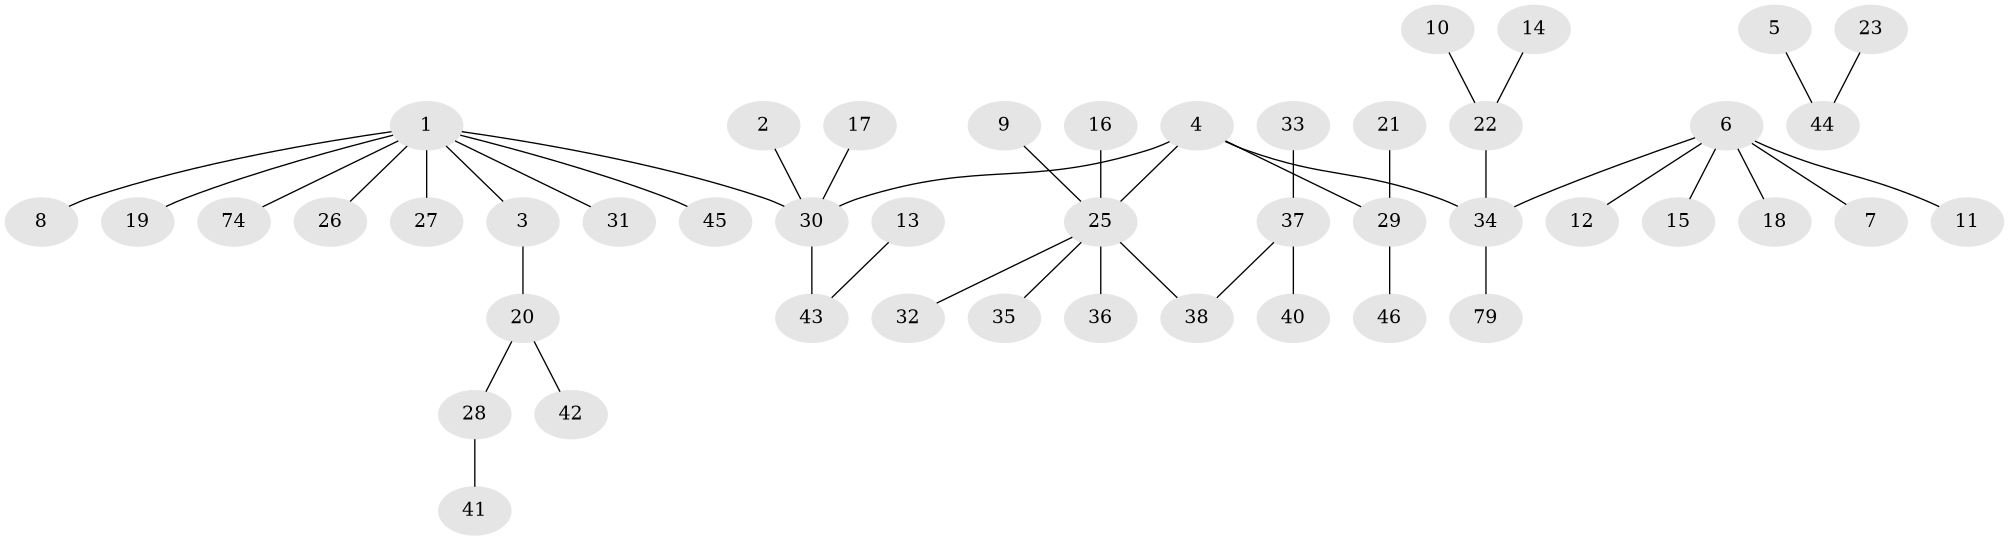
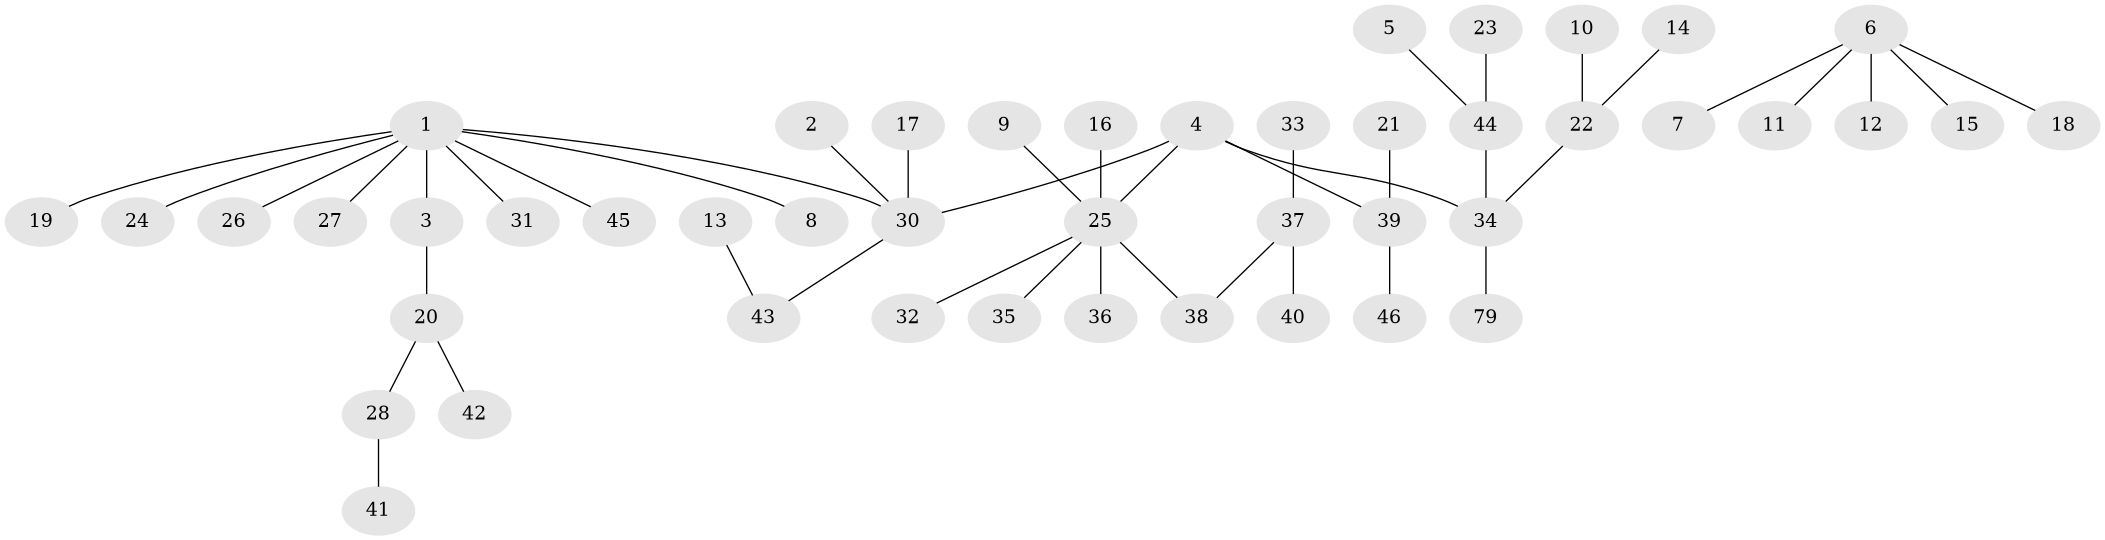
(1604, 170) -> (1486, 174)
(234, 222) -> (138, 222)
(1390, 222) -> (1390, 222)
